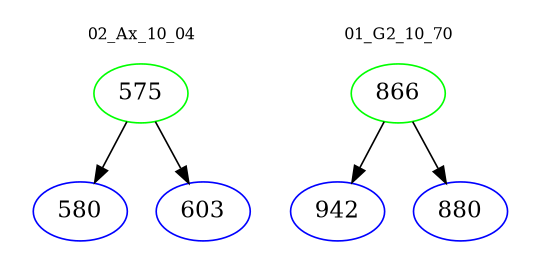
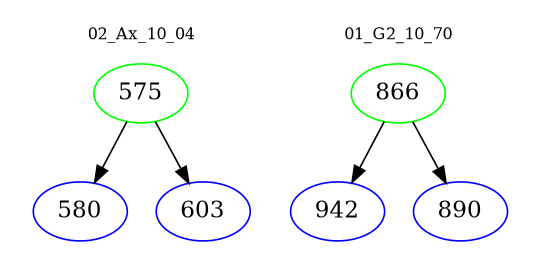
(461, 211) -> (461, 211)
